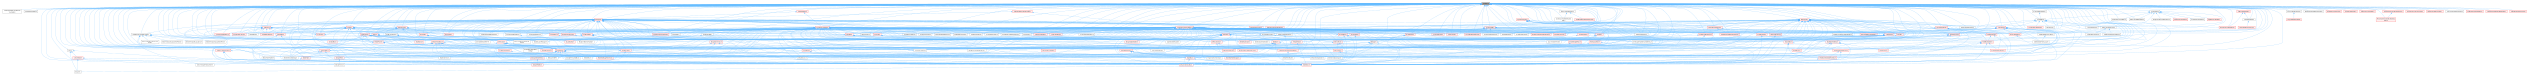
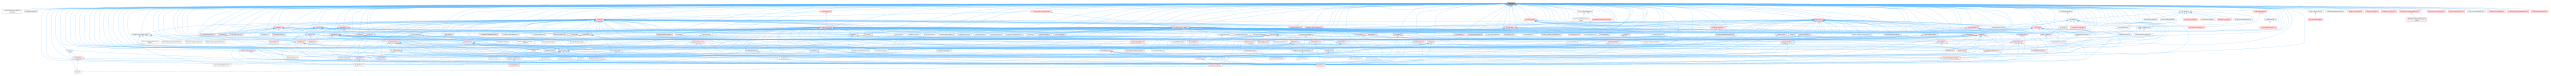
none -> (489, 34)
